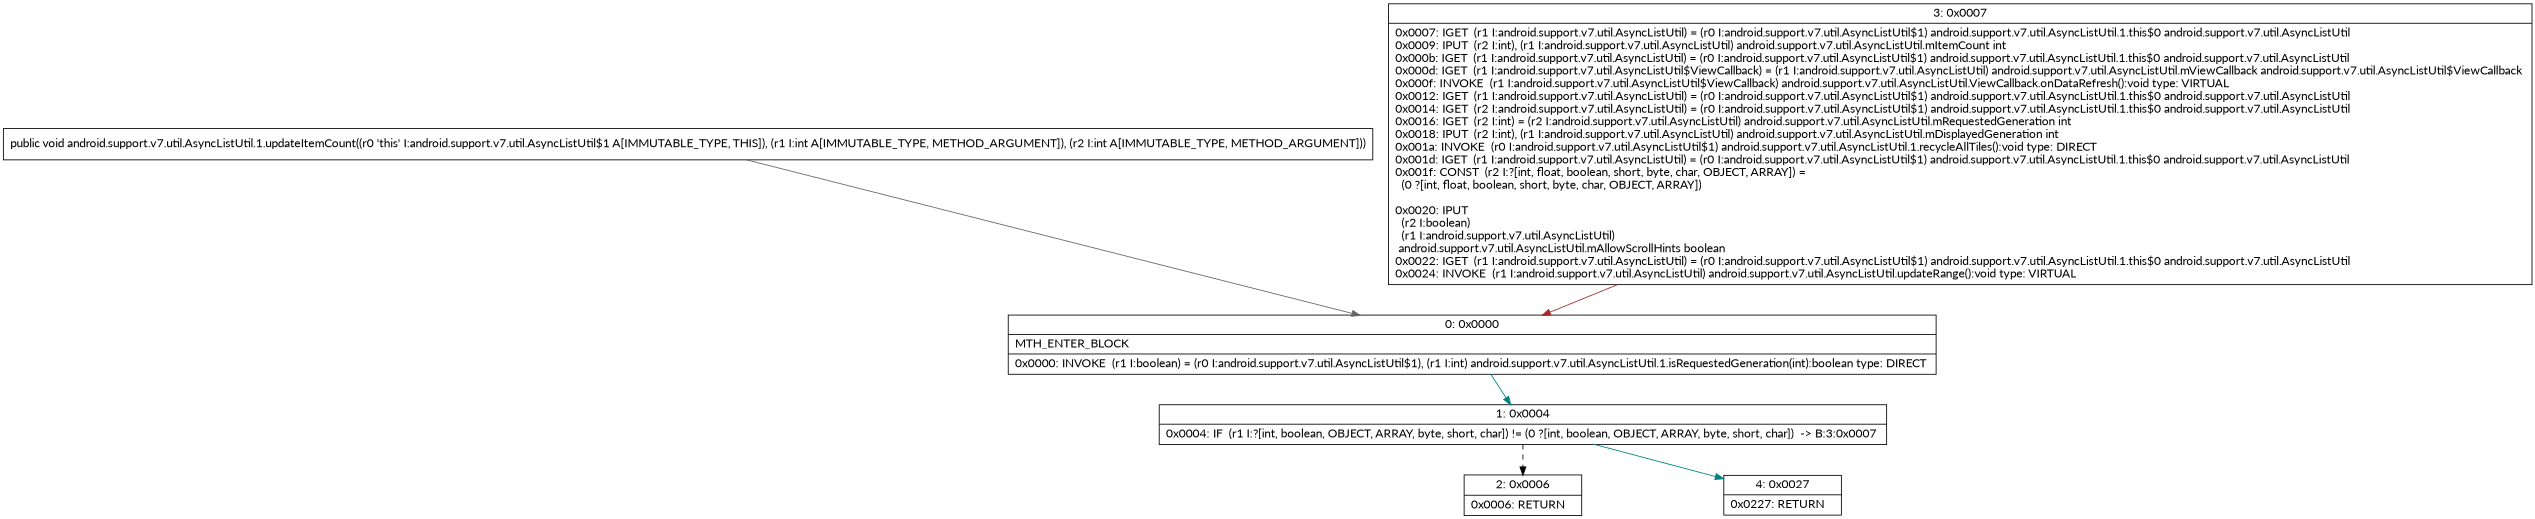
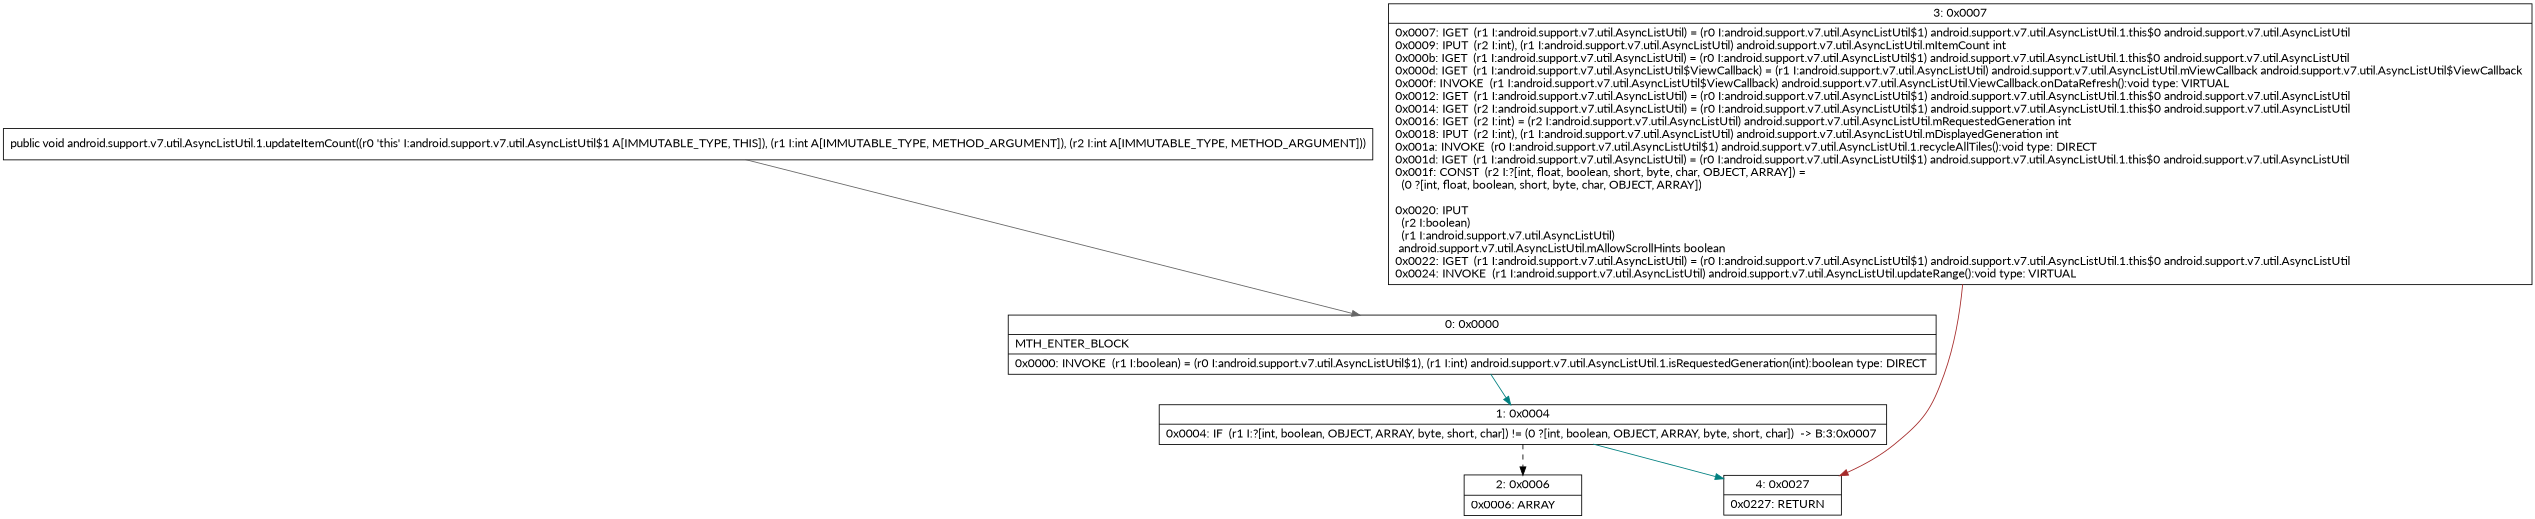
(1584, 298) -> (1935, 398)
(1523, 505) -> (1518, 505)
